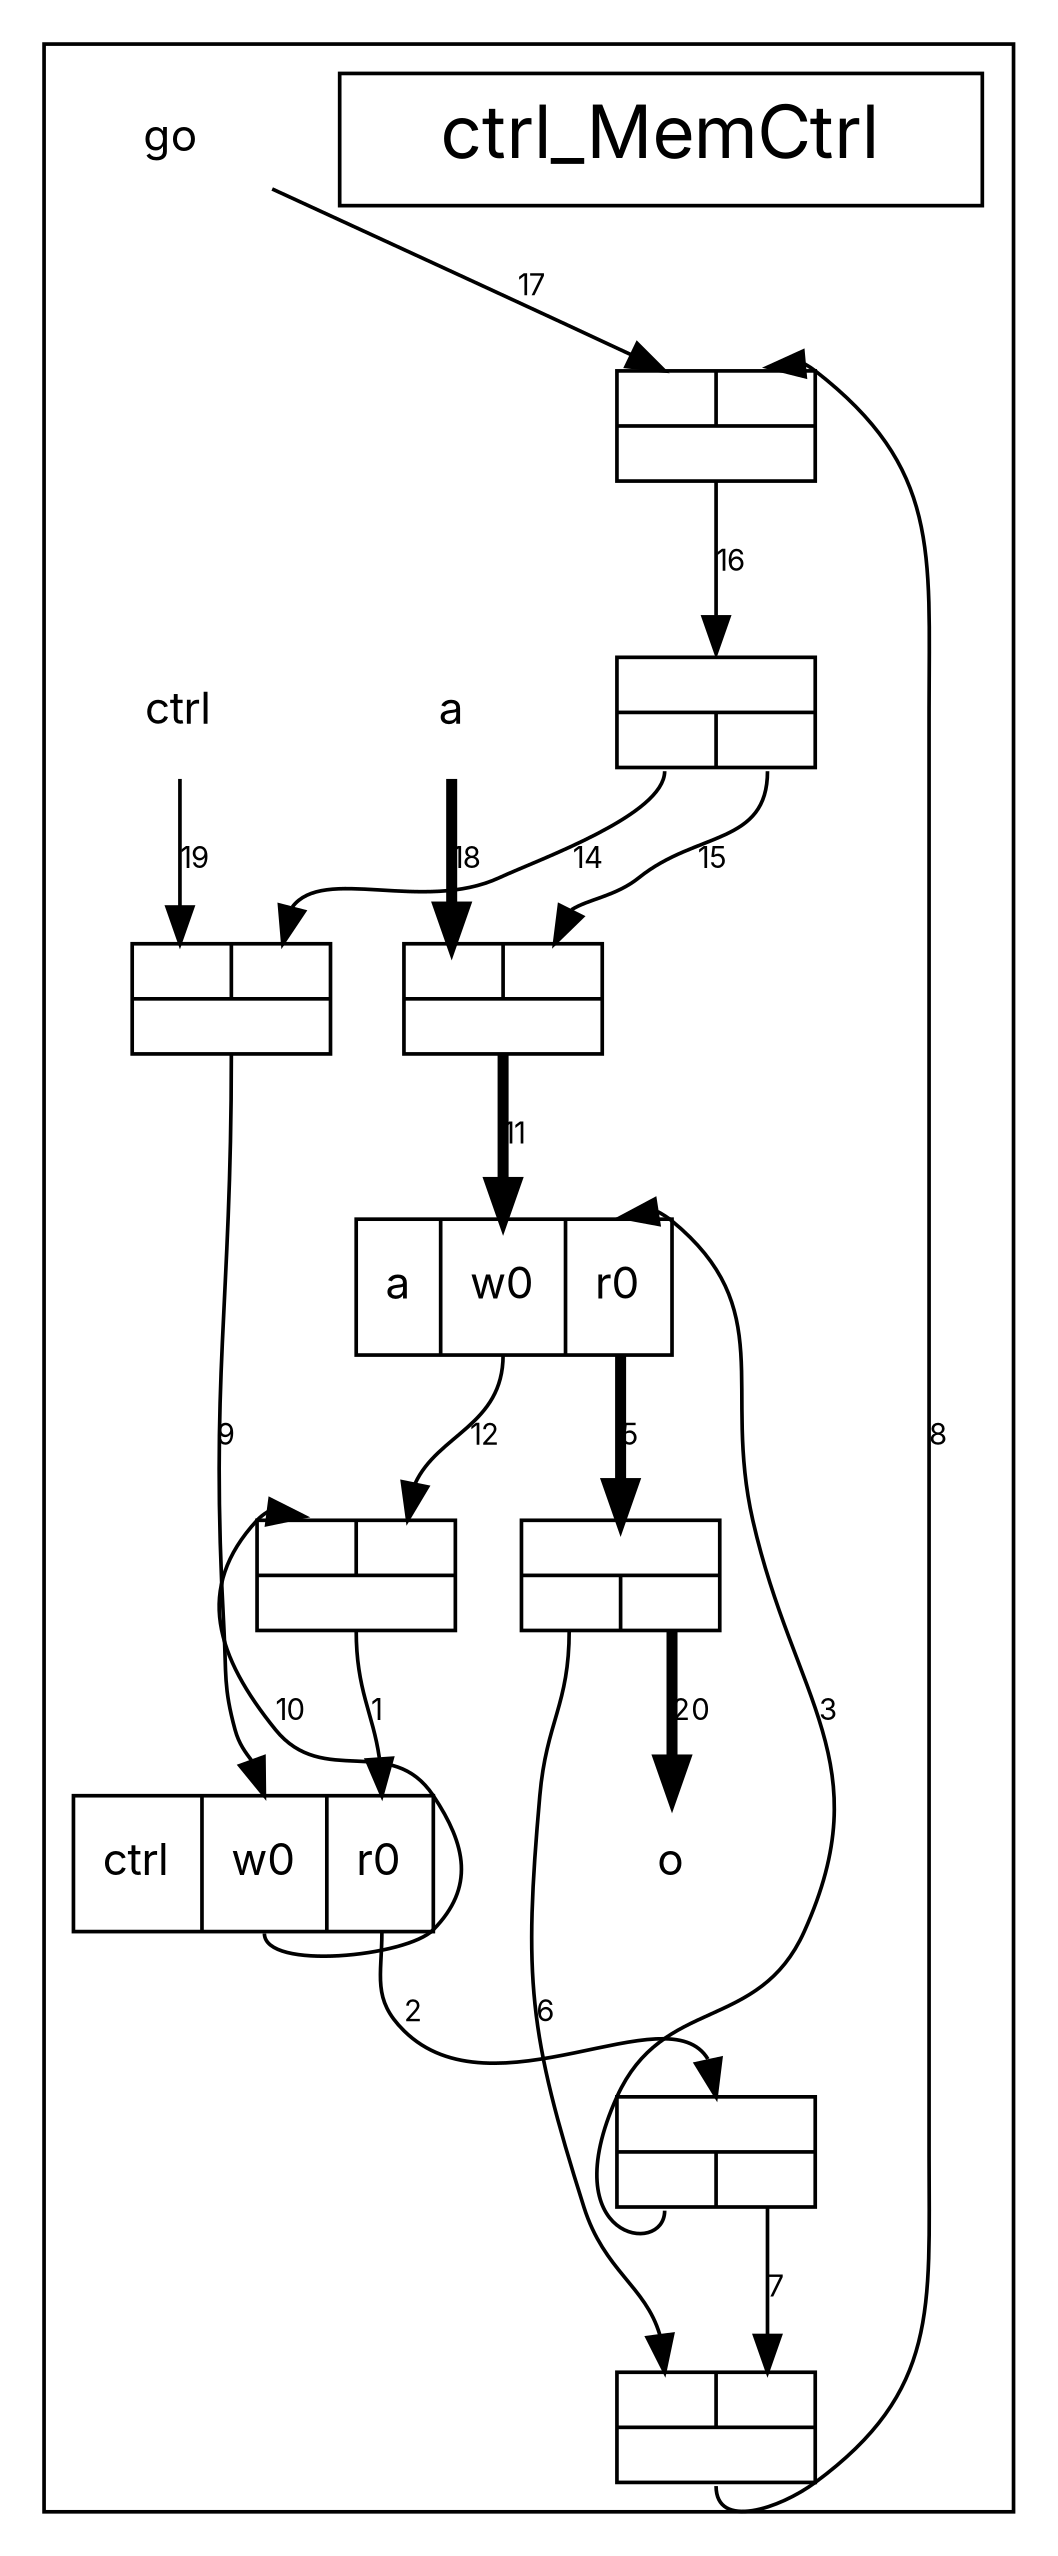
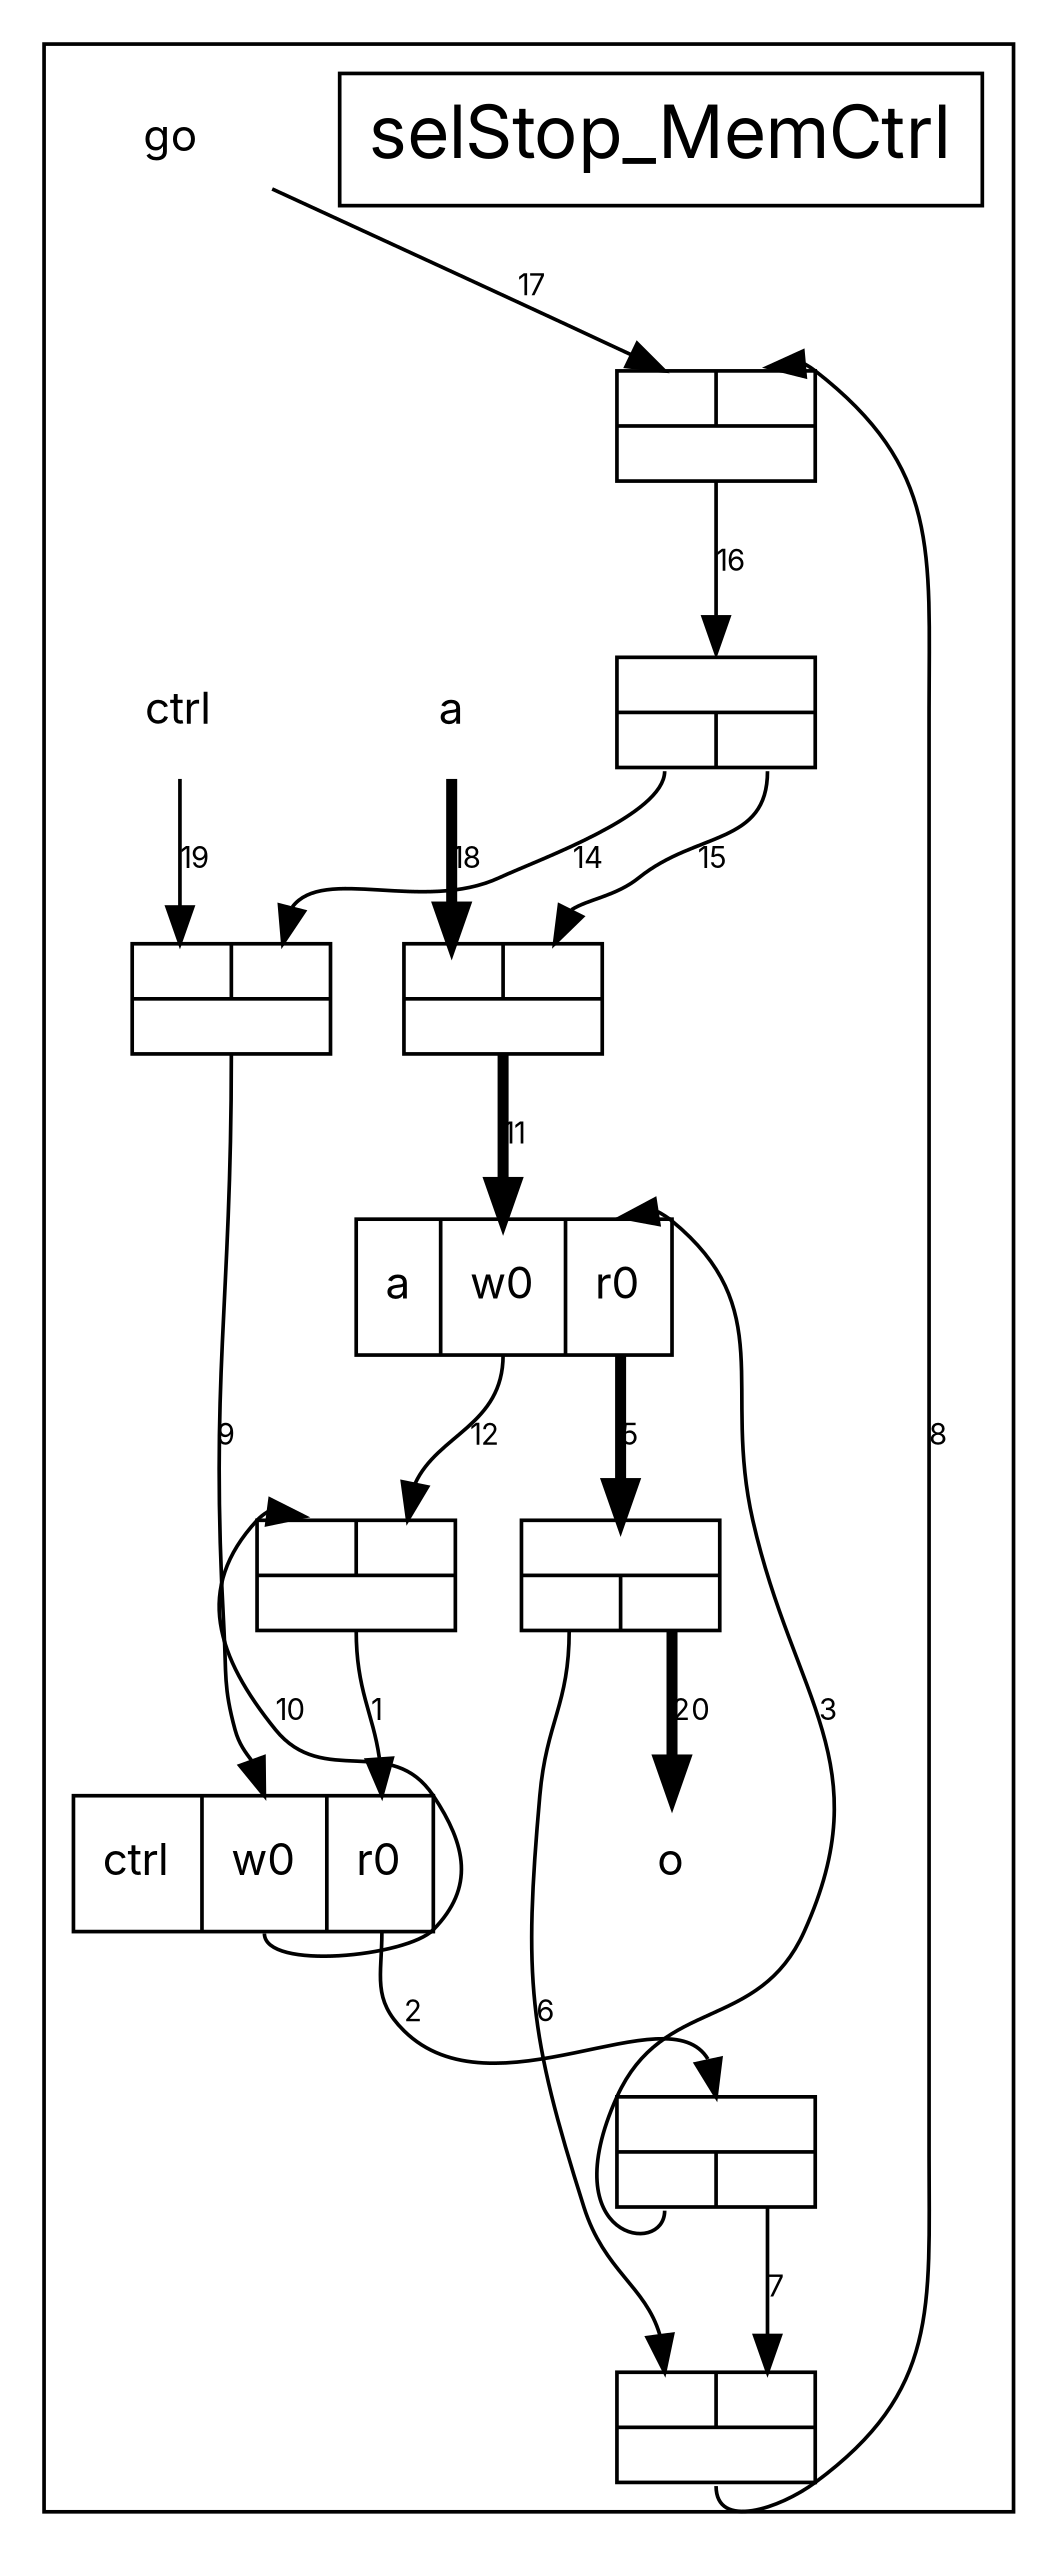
(661, 140) -> (661, 140)
